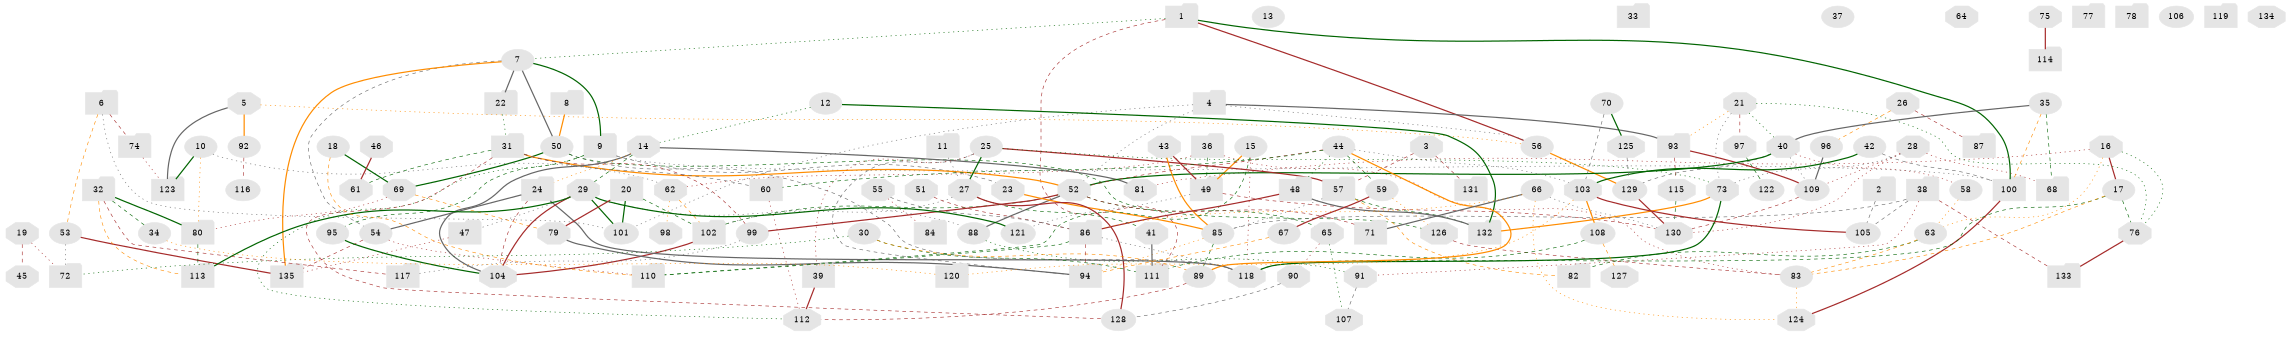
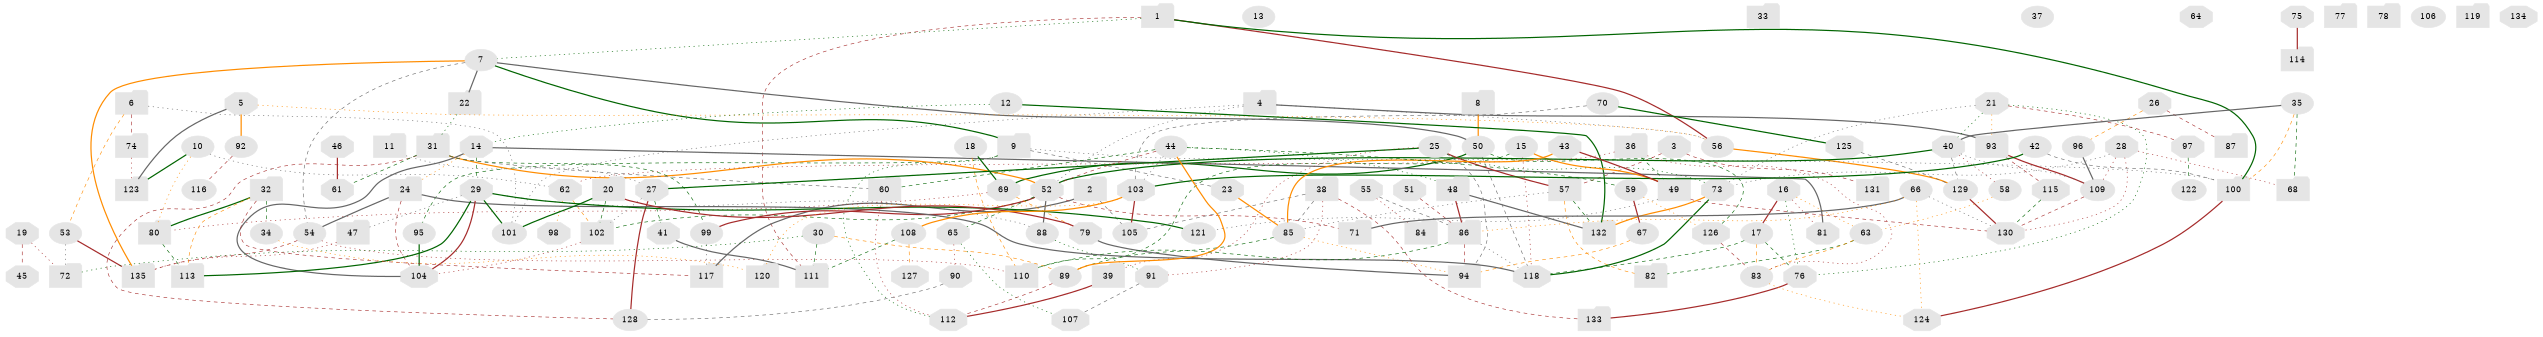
(695, 181) -> (631, 167)
none -> (887, 204)
(606, 263) -> (510, 261)
